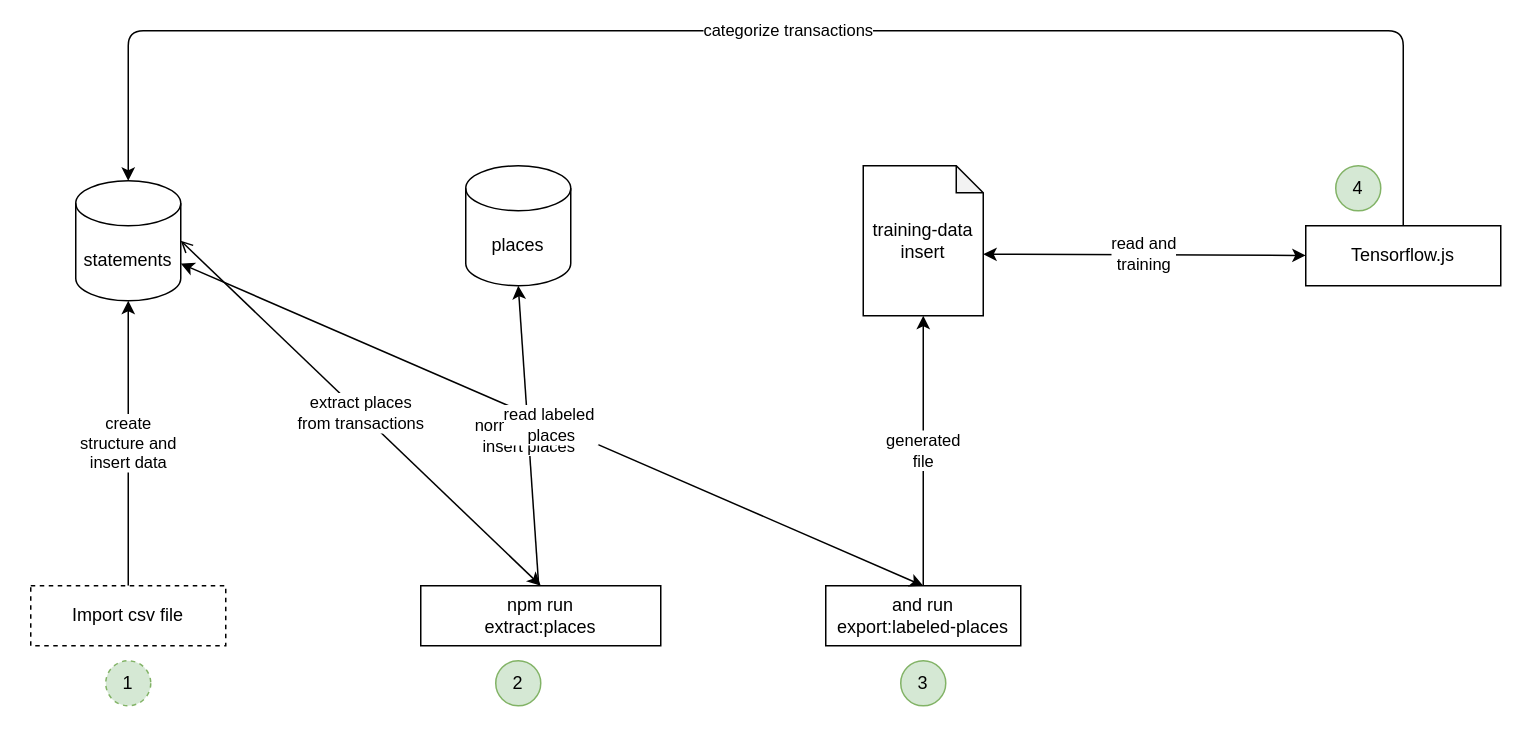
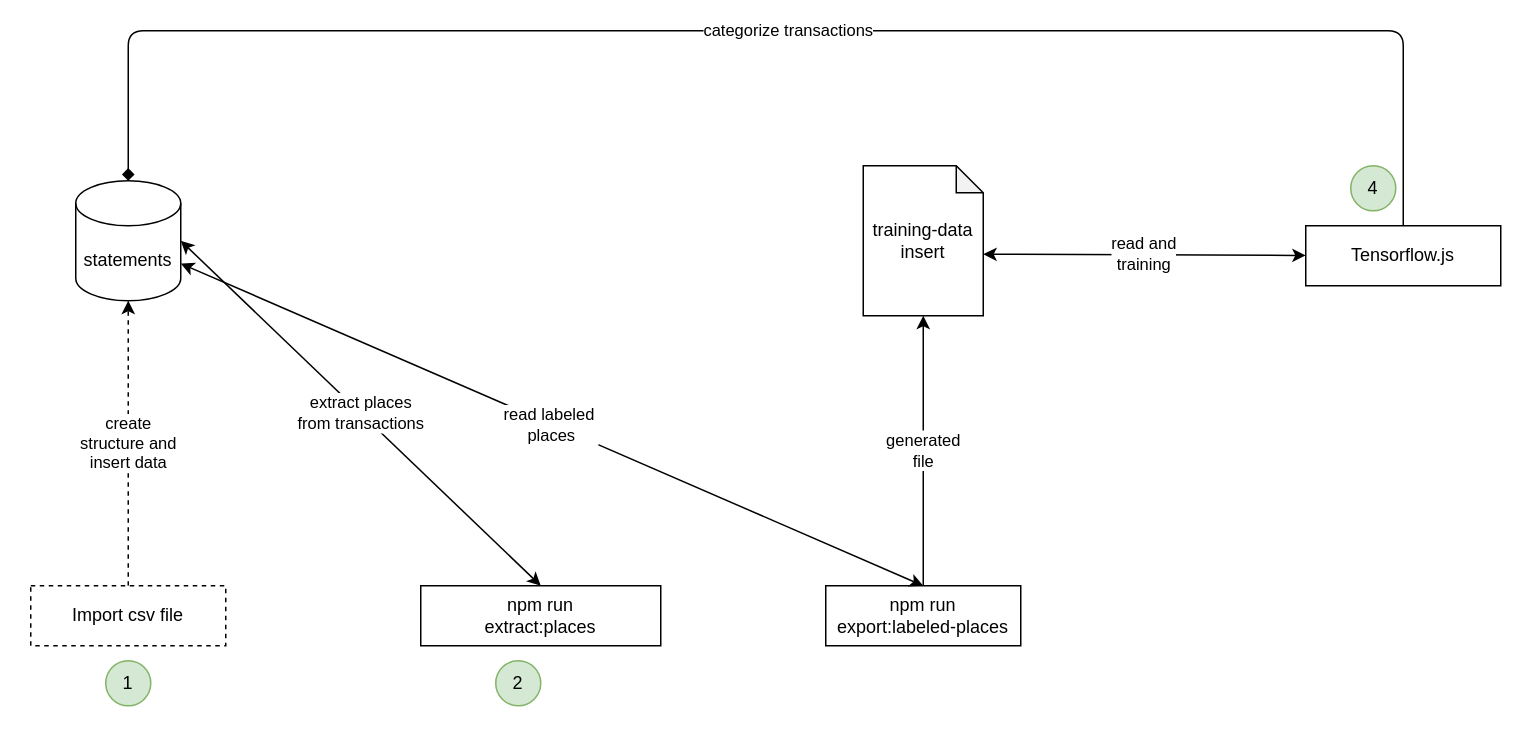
(128, 169) -> (128, 168)
(1358, 188) -> (1373, 188)
(518, 226) -> none
(186, 246) -> (188, 248)
(534, 513) -> none
(128, 530) -> (128, 530)
(923, 616) -> (923, 616)
(128, 683) -> (128, 683)
(923, 683) -> none
